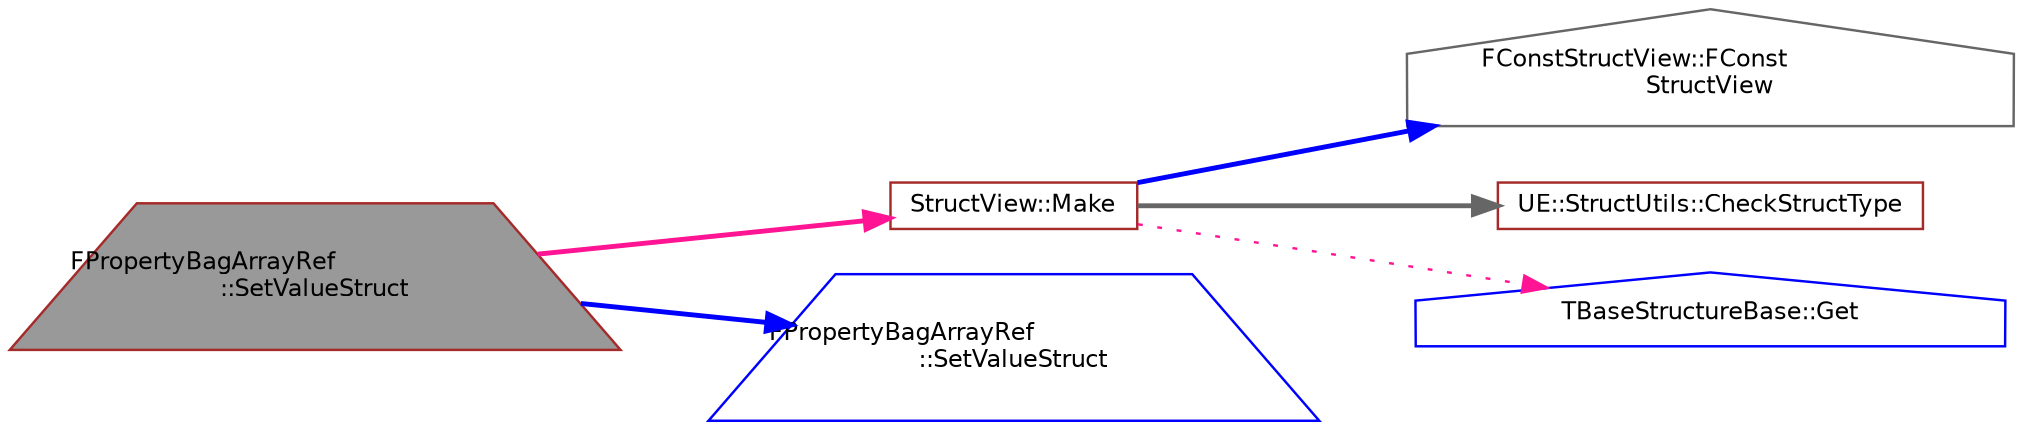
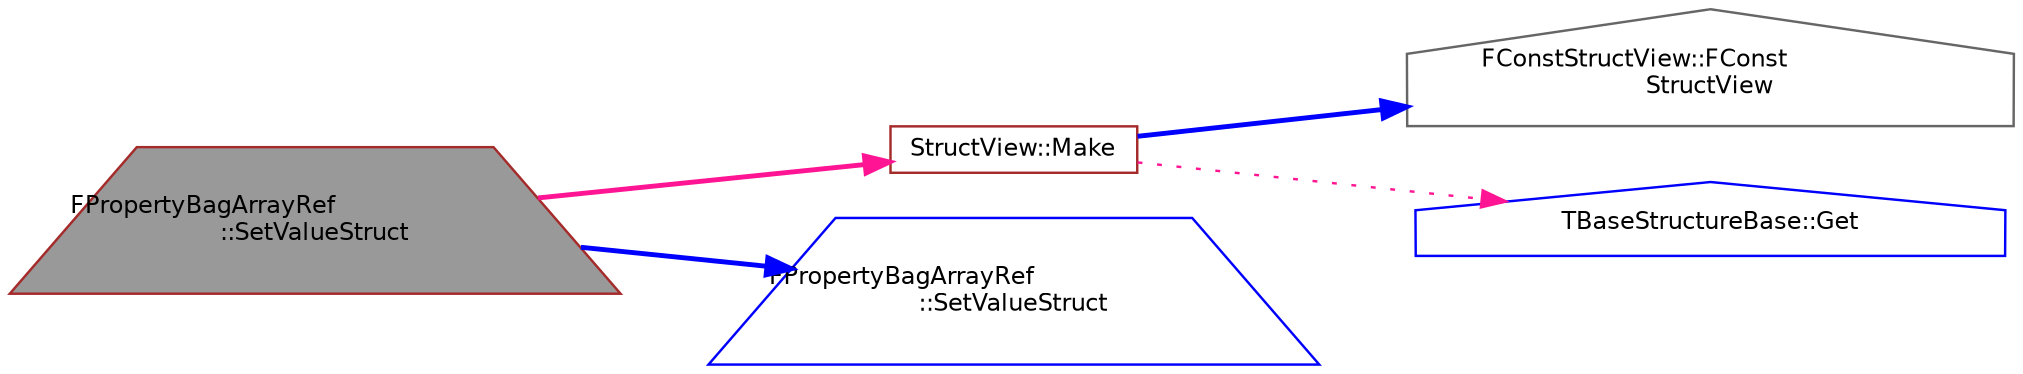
(1710, 206) -> none
